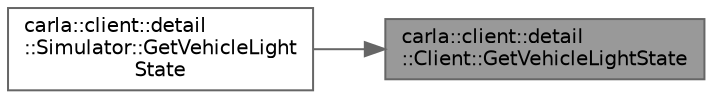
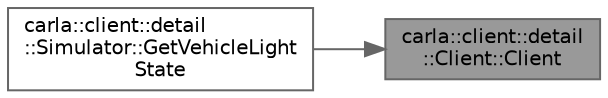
(545, 49) -> (493, 49)
